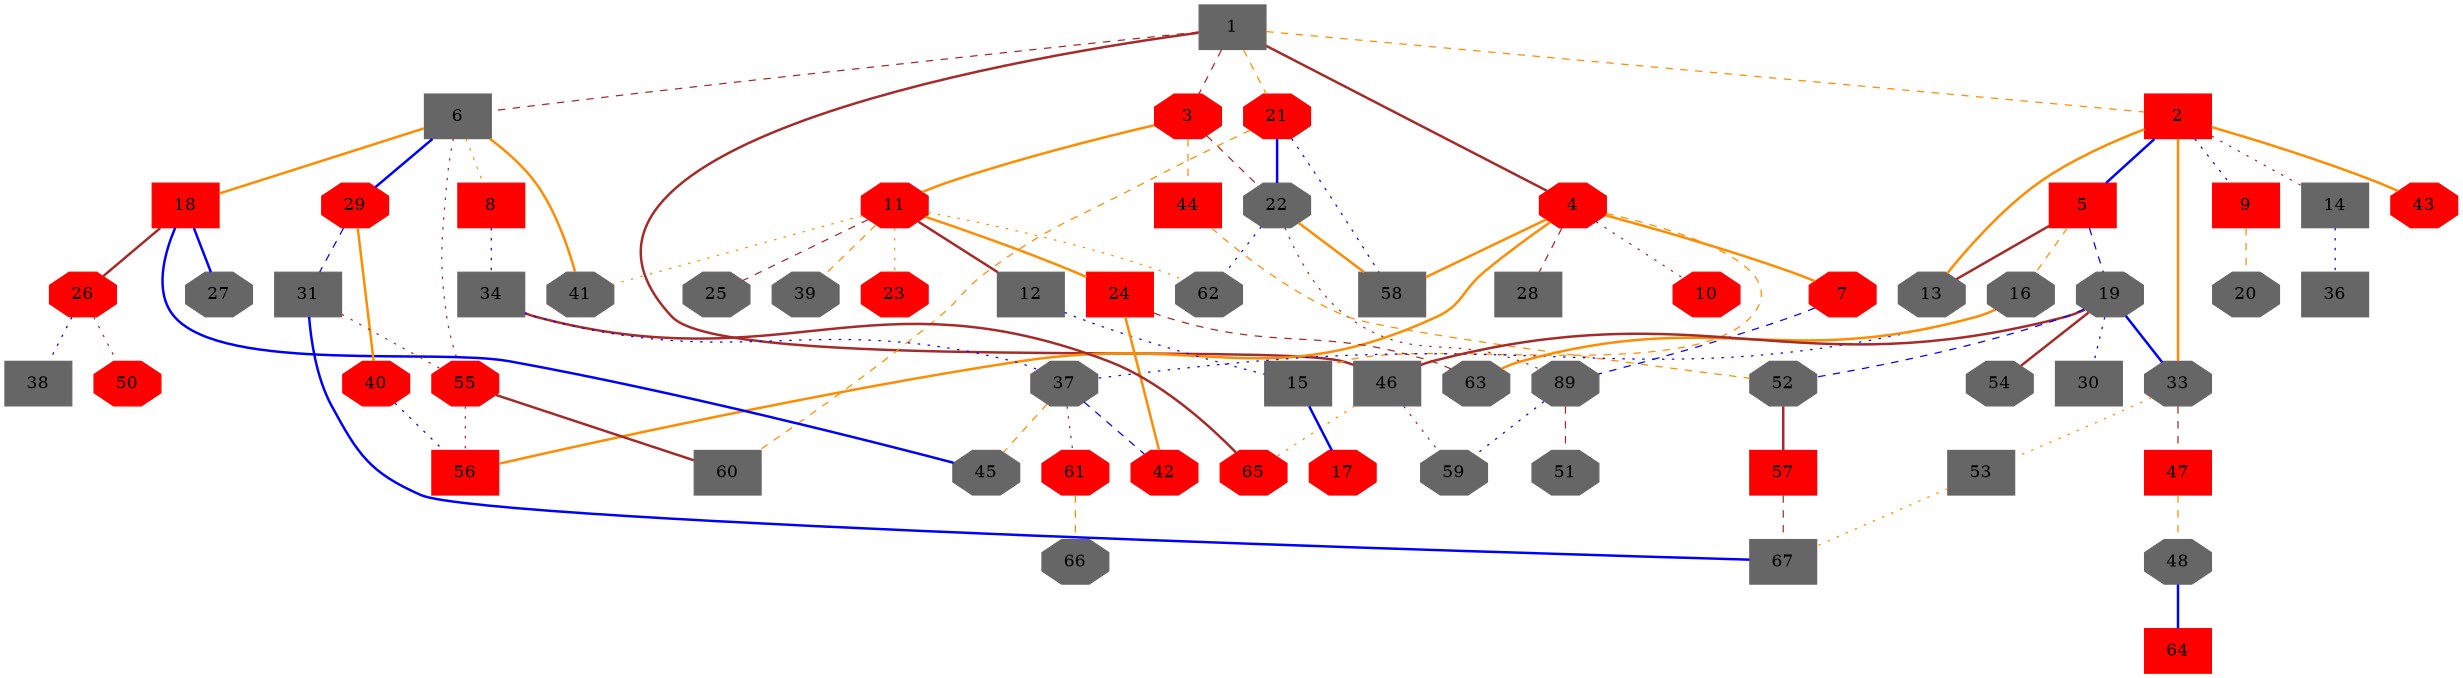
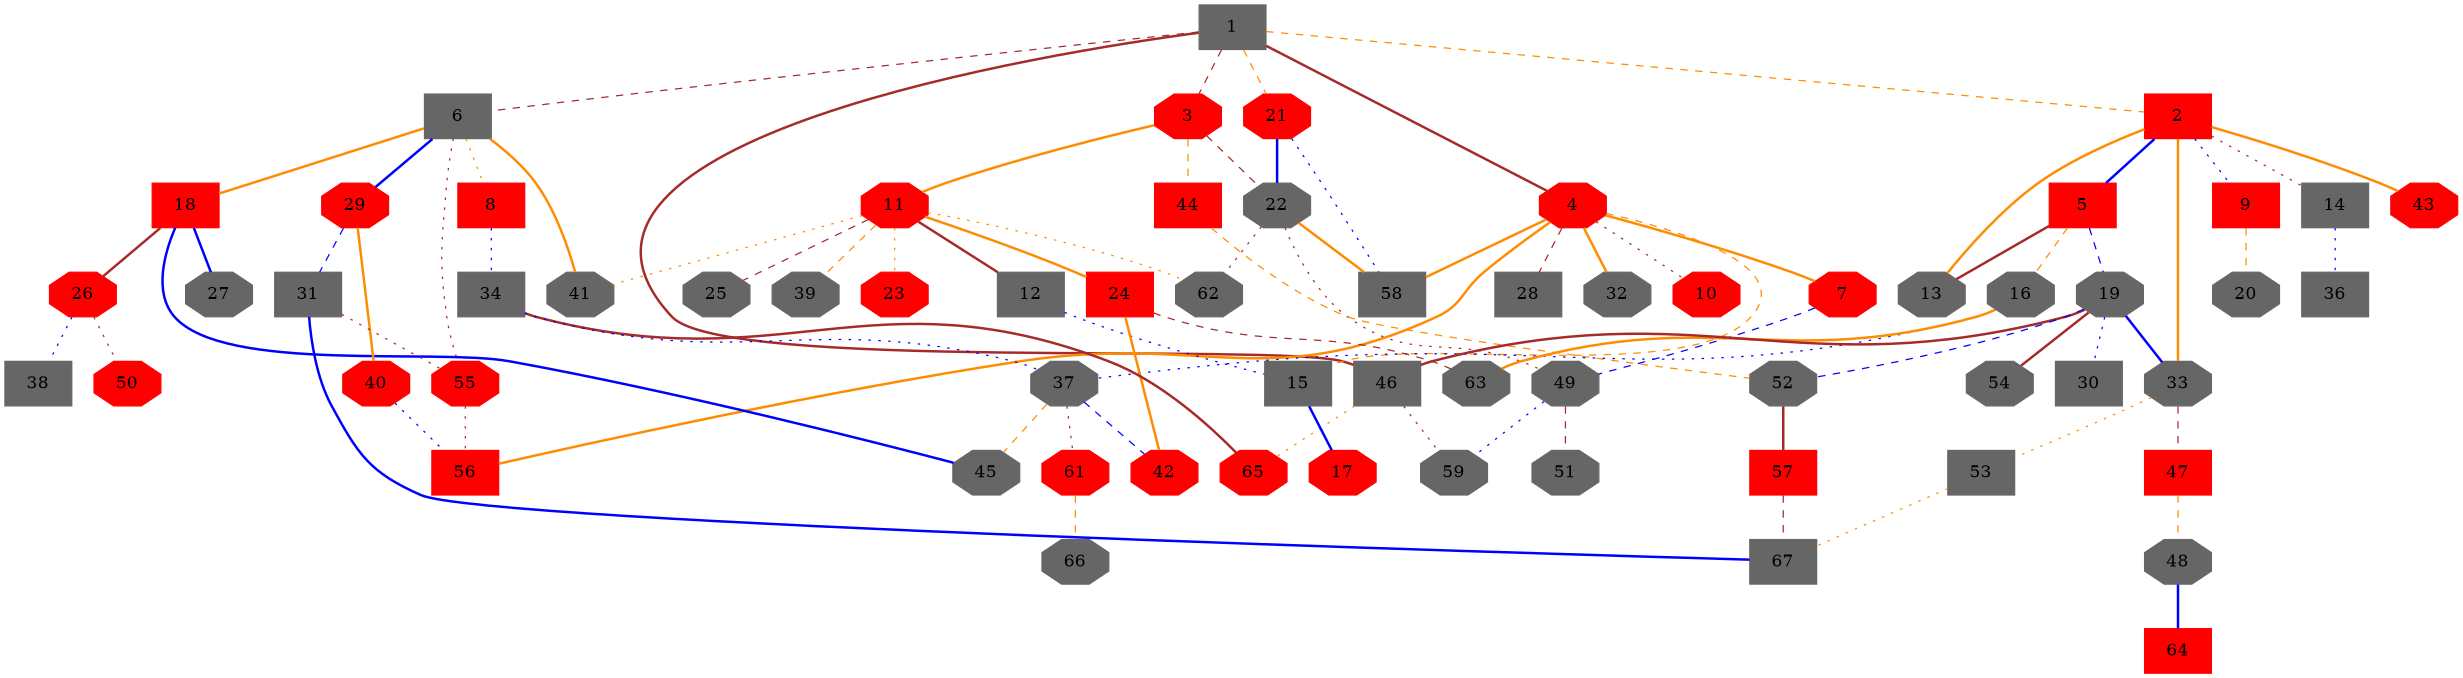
(1246, 247) -> (1246, 247)
none -> (1617, 295)
(1565, 384) -> (1565, 384)
(728, 473) -> none
